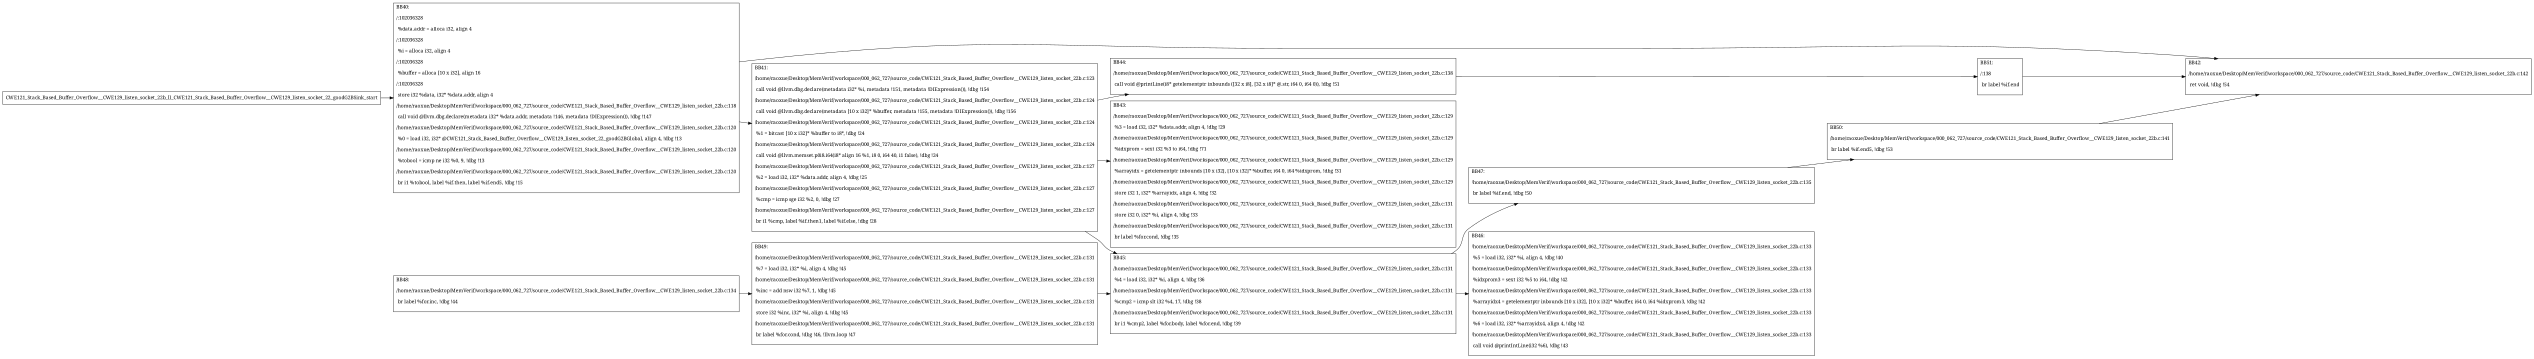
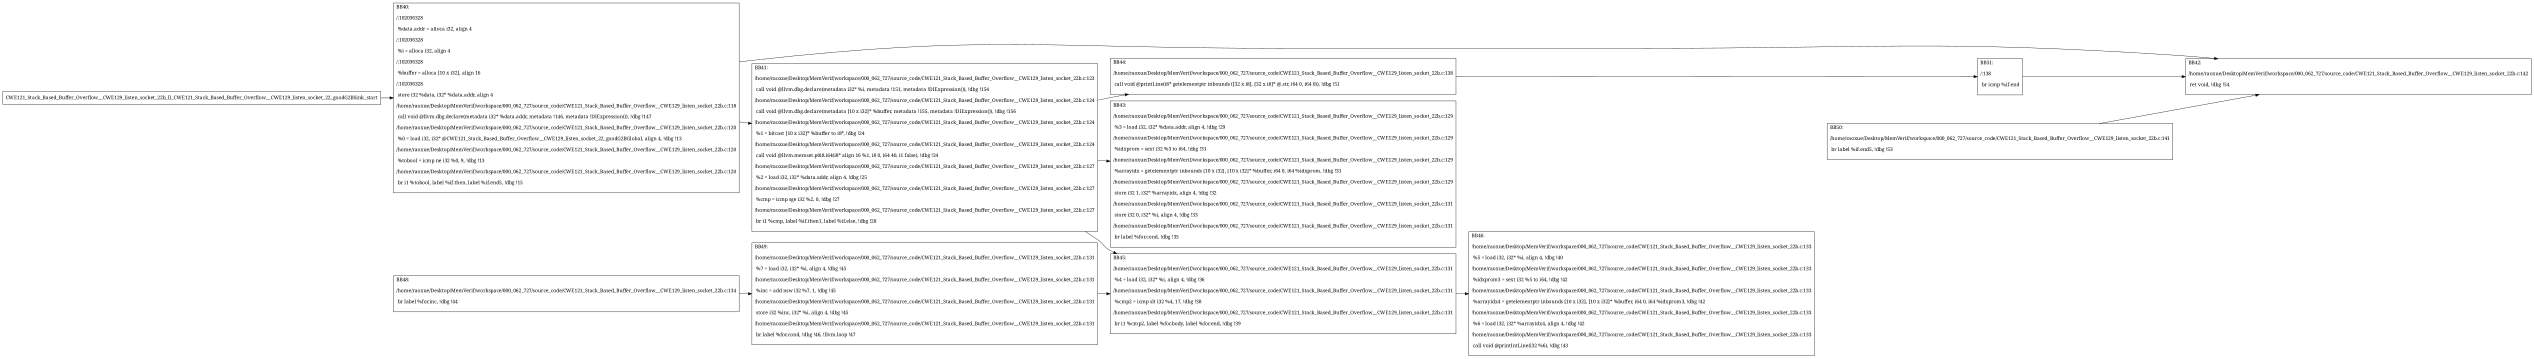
(2000, 85) -> (2000, 85)
(1160, 149) -> (1160, 149)
(1642, 185) -> none
